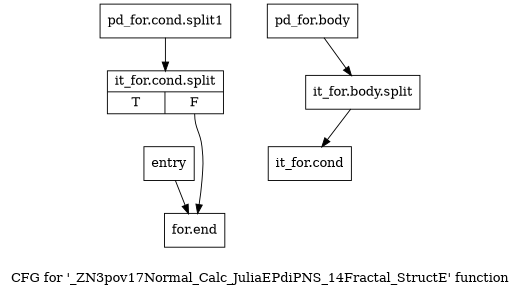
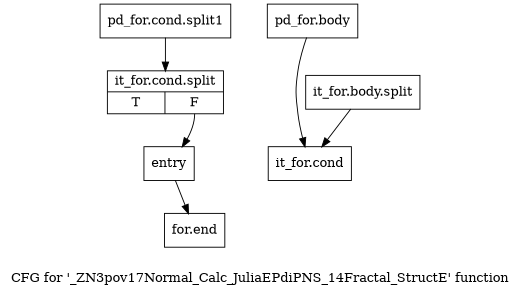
(335, 53) -> (296, 87)
(203, 159) -> (192, 127)
